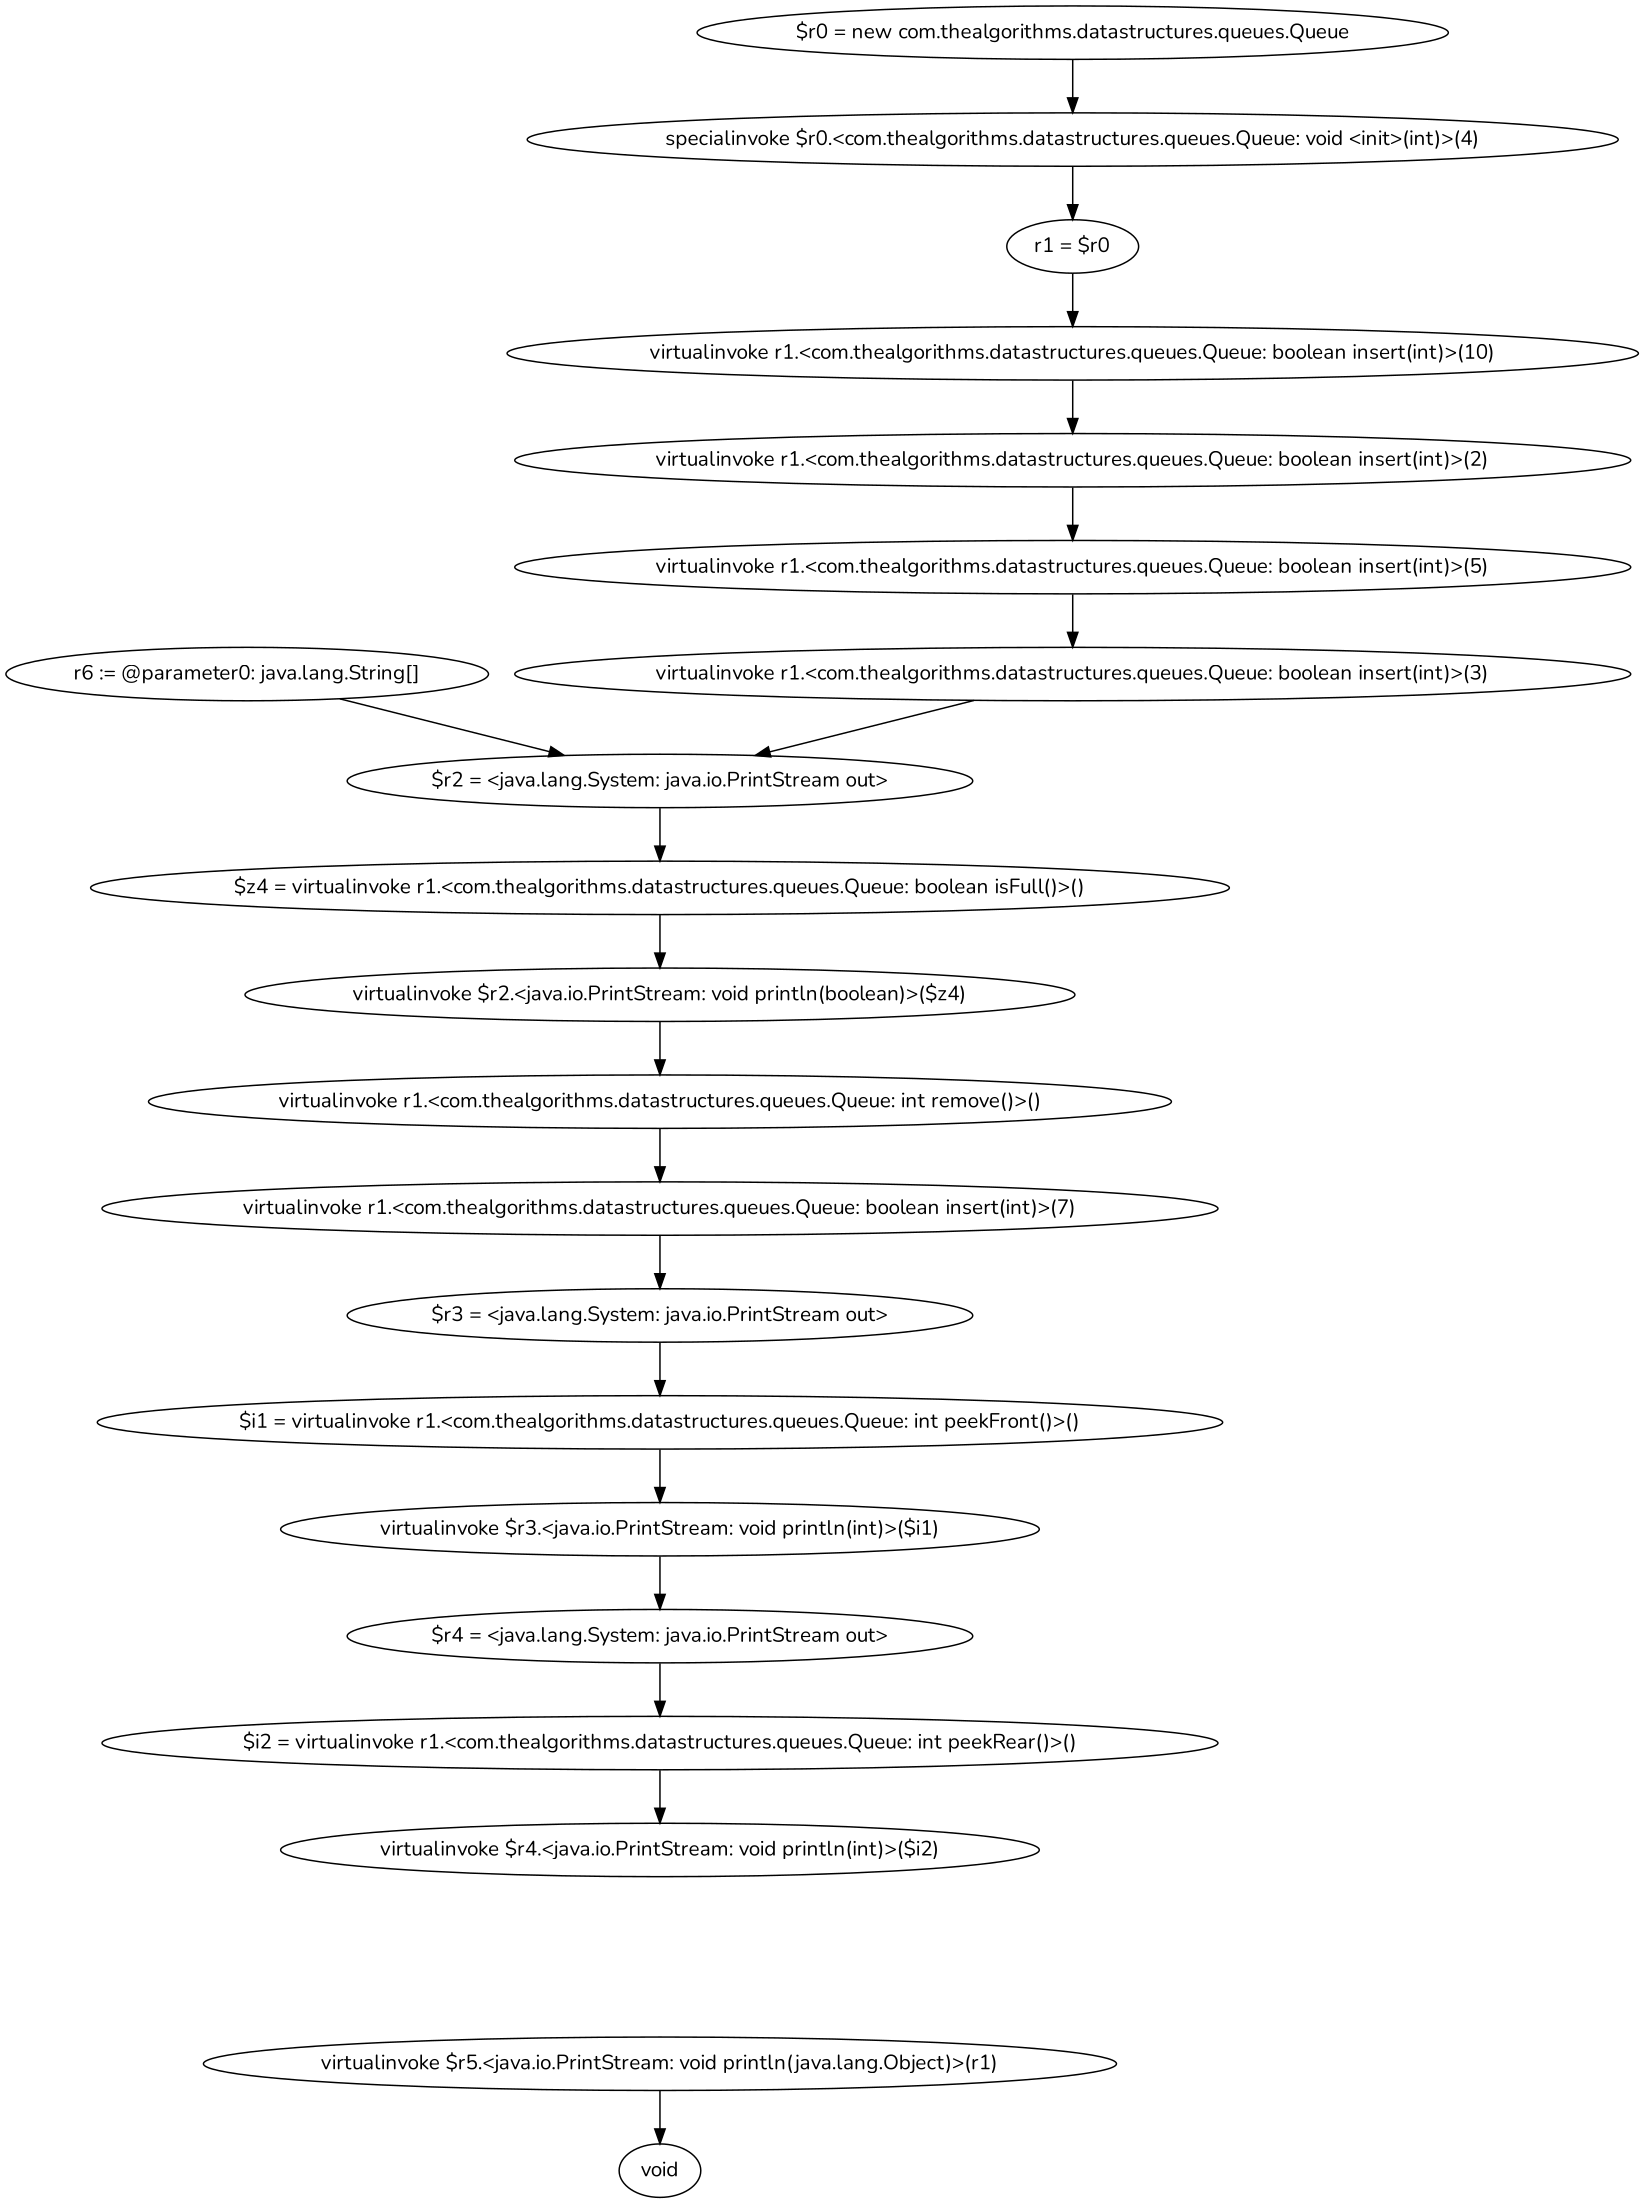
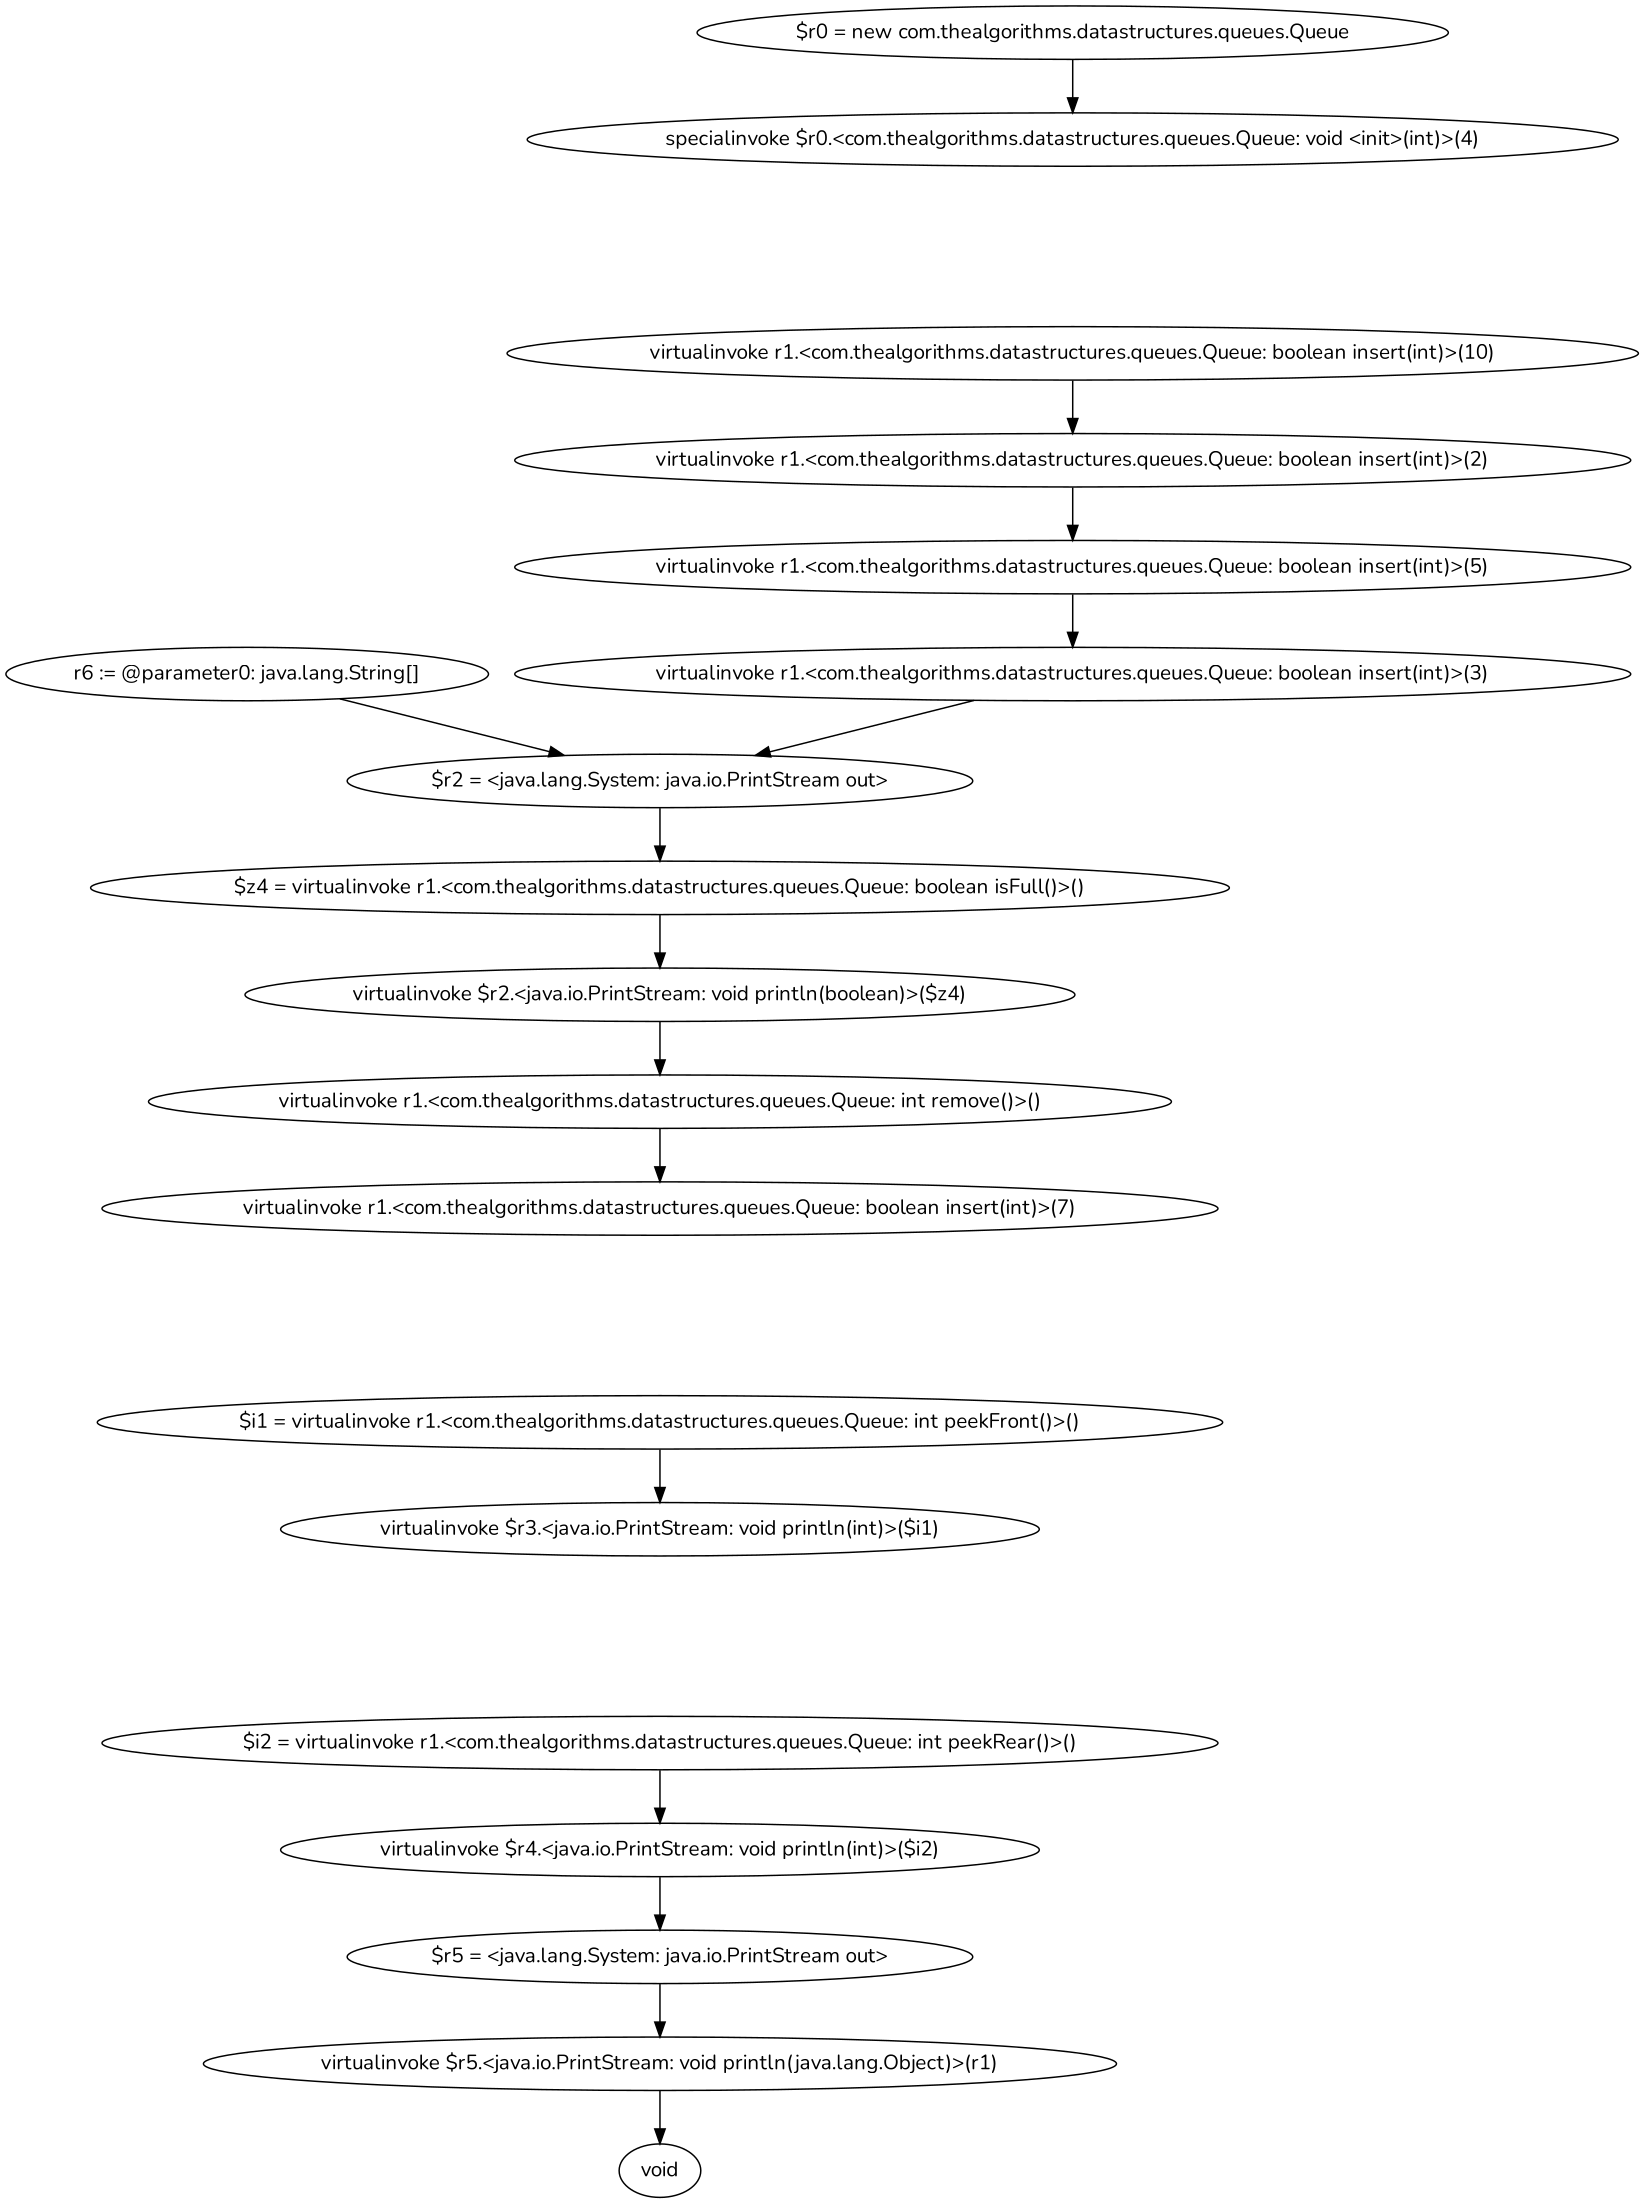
(1073, 246) -> none
(660, 1315) -> none
(660, 1636) -> none
none -> (660, 1957)
